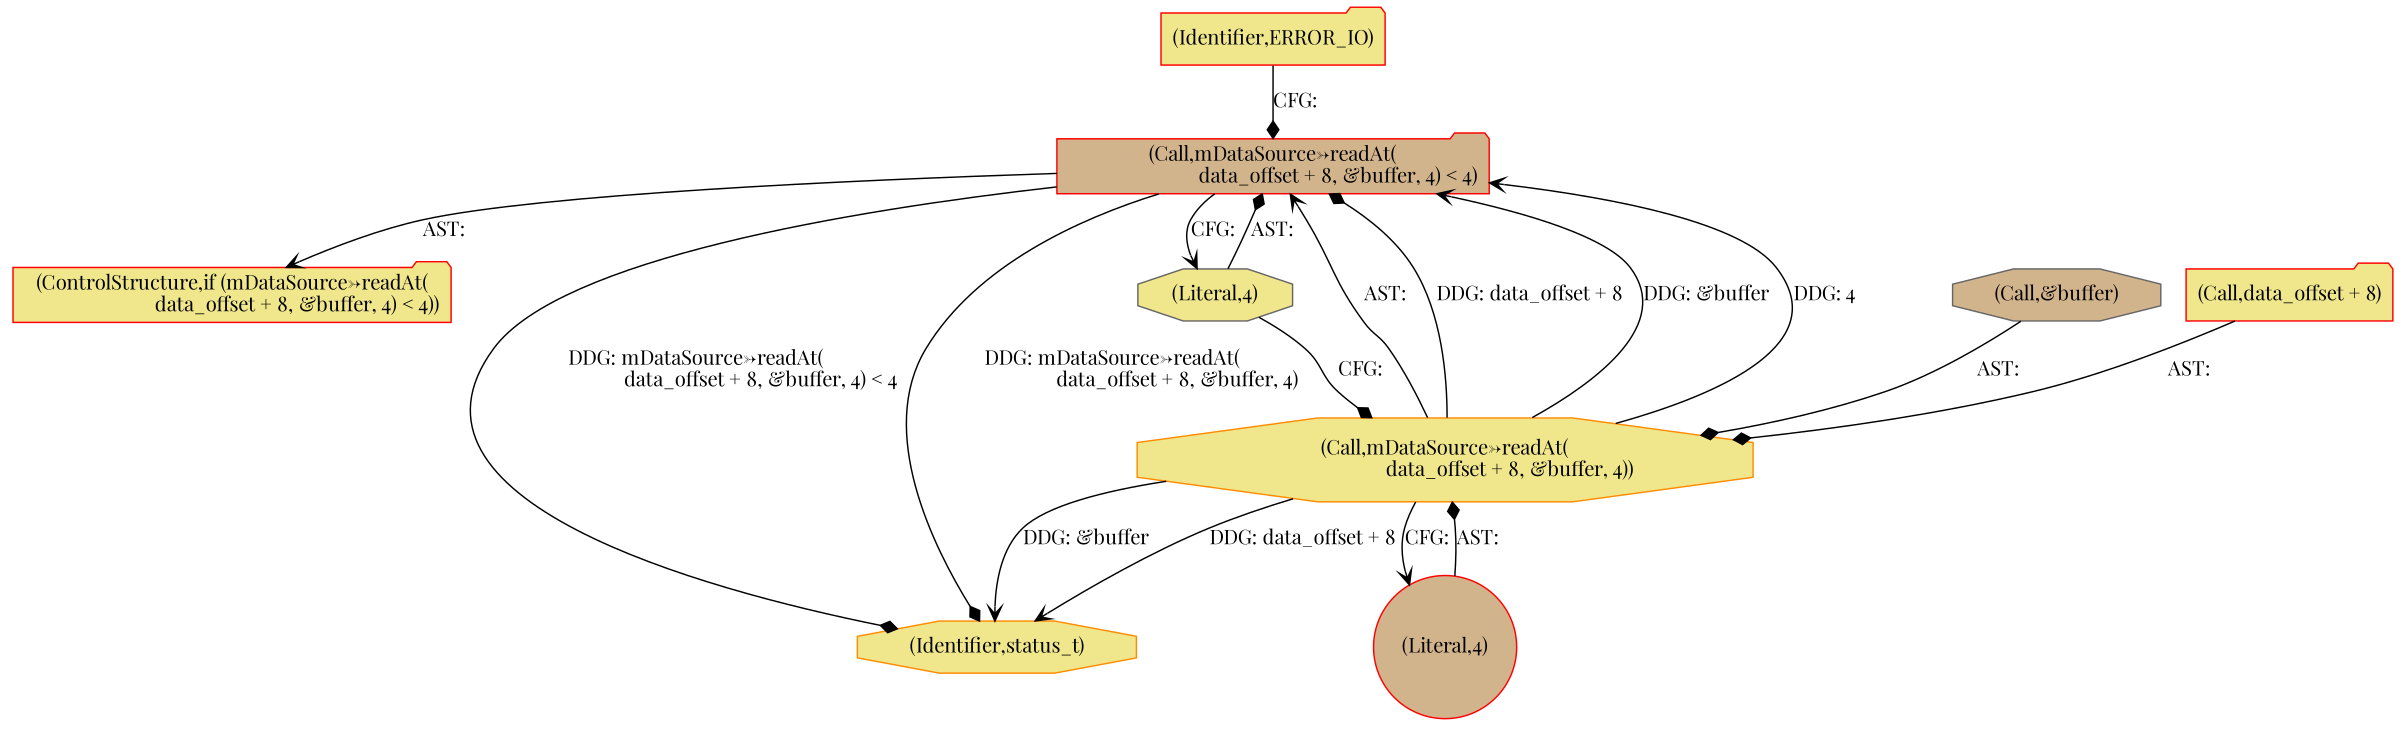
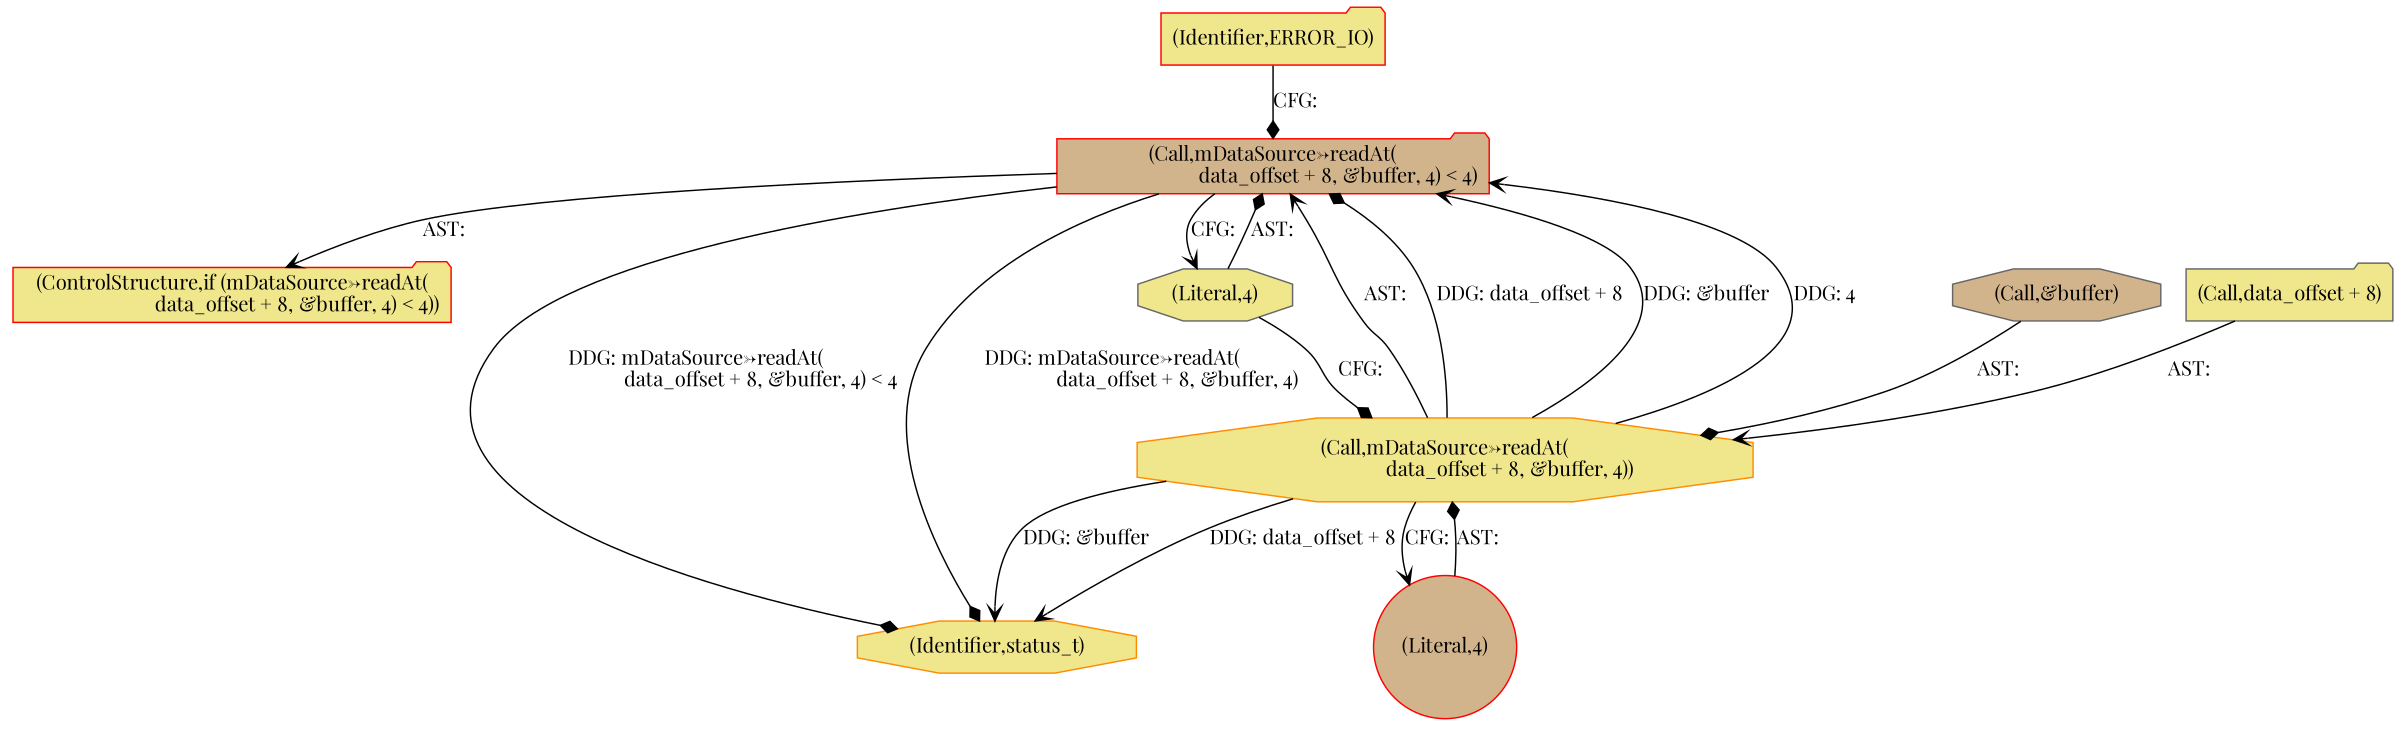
(2289, 295) -> (2289, 295)
(1997, 400) -> (1997, 400)
